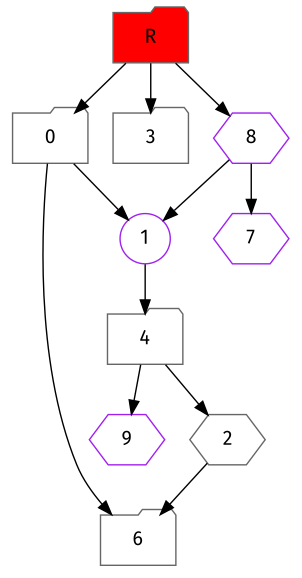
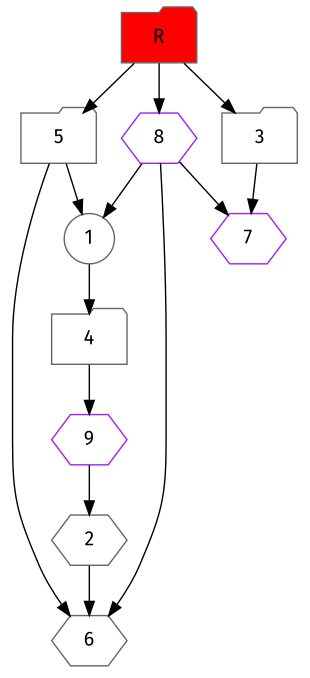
(50, 138) -> (59, 138)
none -> (255, 182)
(145, 239) -> (89, 239)
(182, 384) -> (89, 483)
none -> (166, 389)
(138, 540) -> (89, 641)
